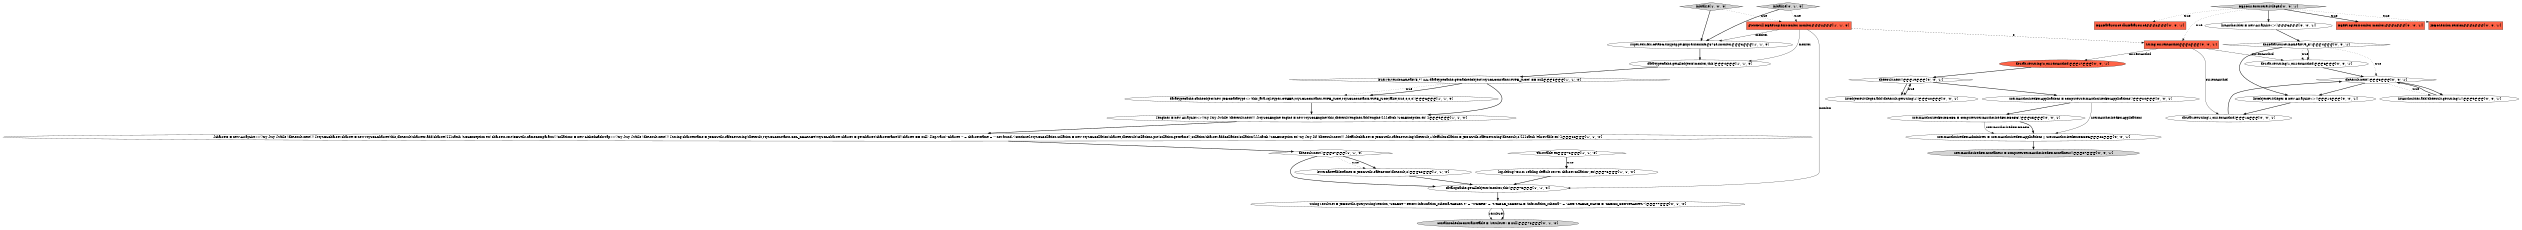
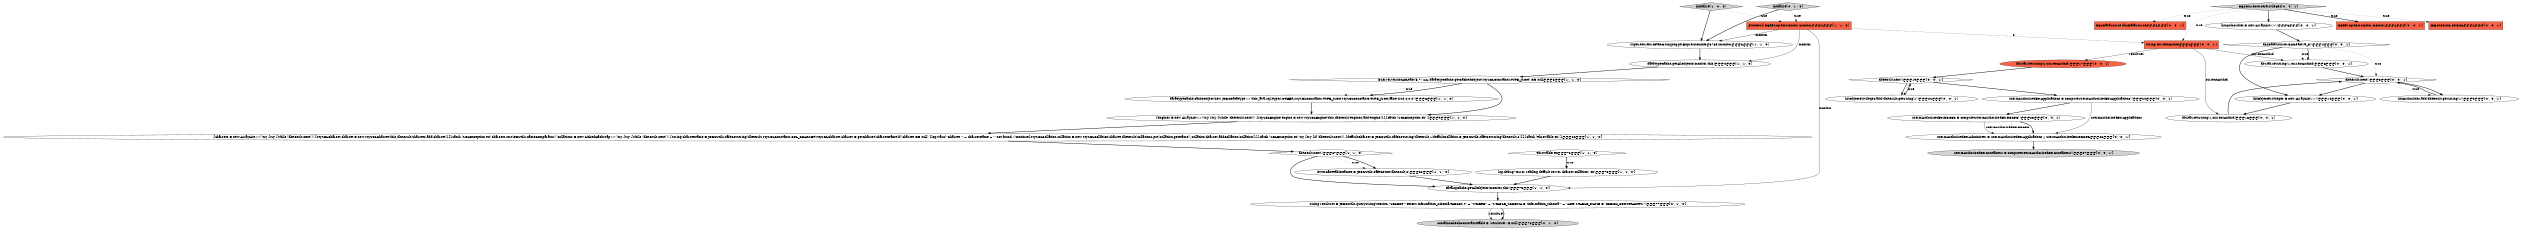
(2140, 54) -> (2137, 54)
